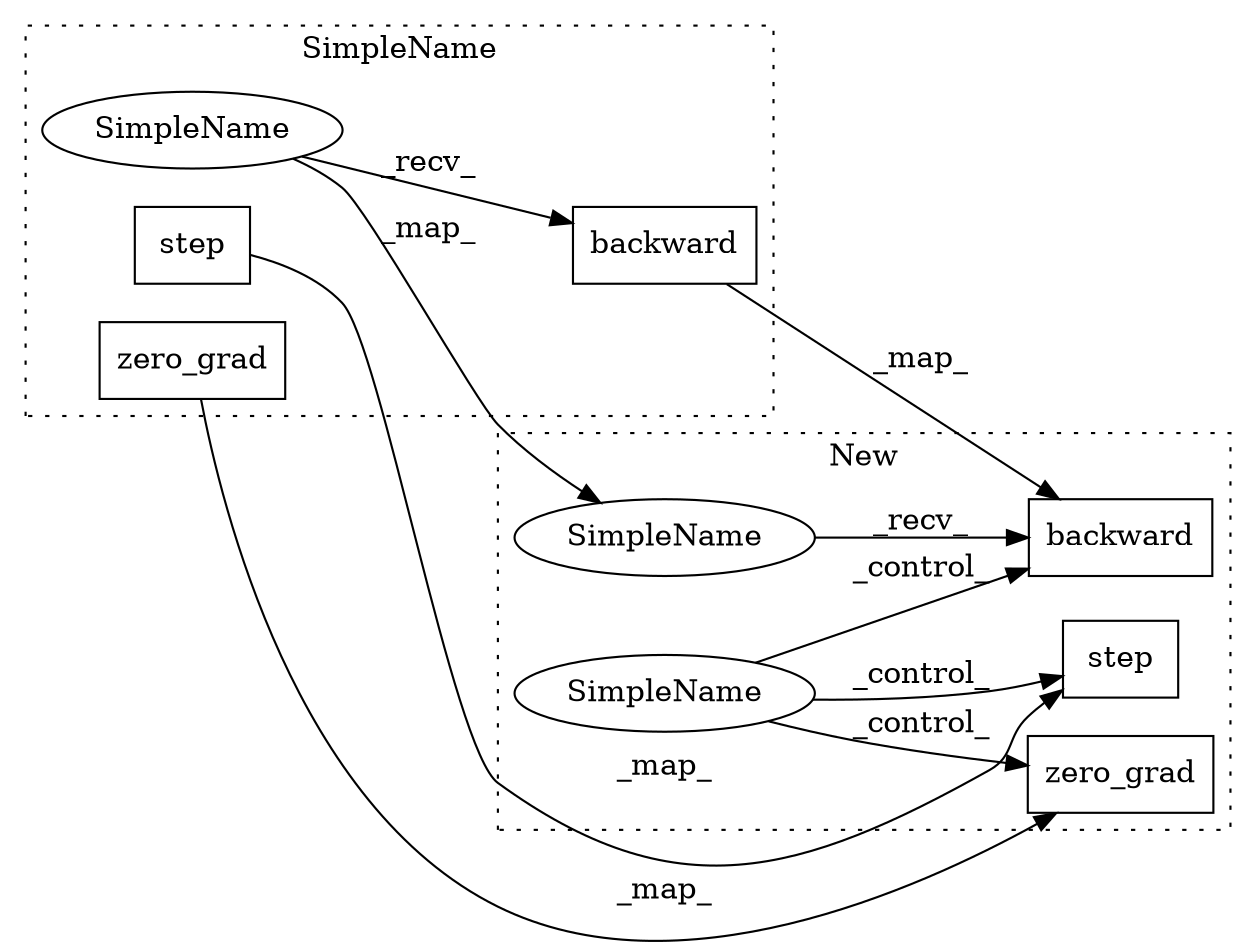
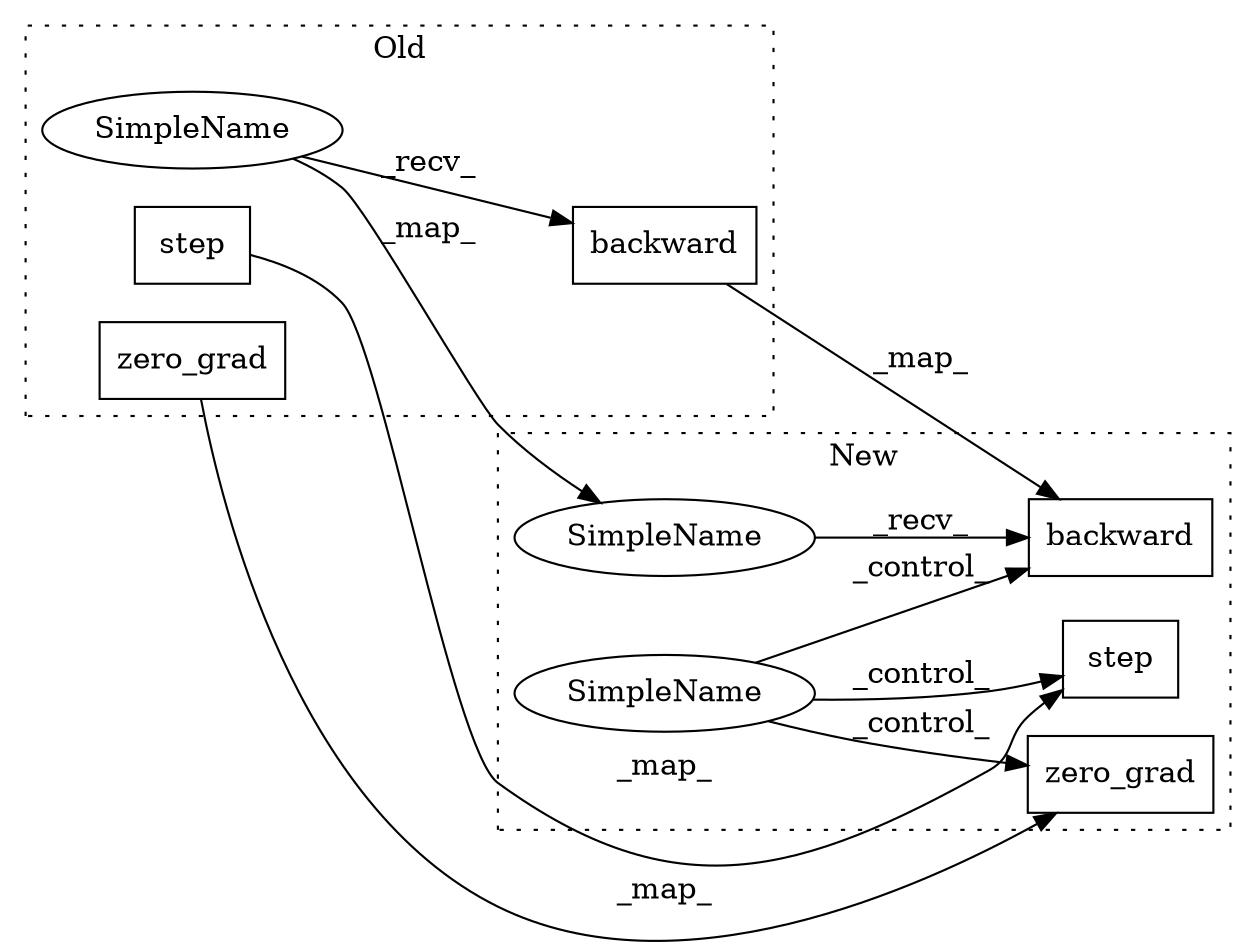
(400, 50) -> (400, 50)
